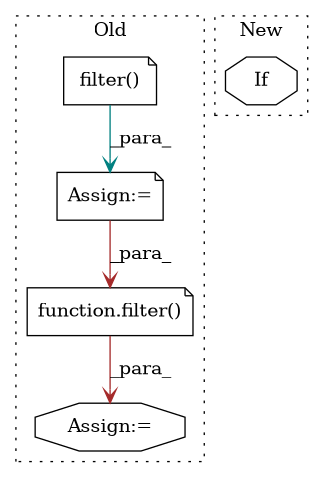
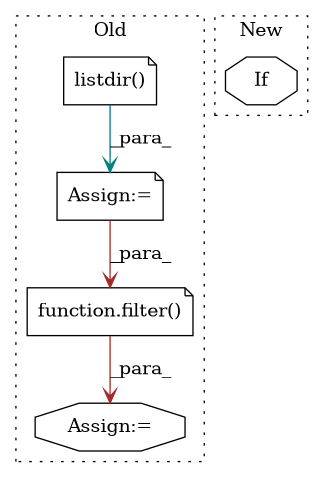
(110, 81) -> (110, 81)
